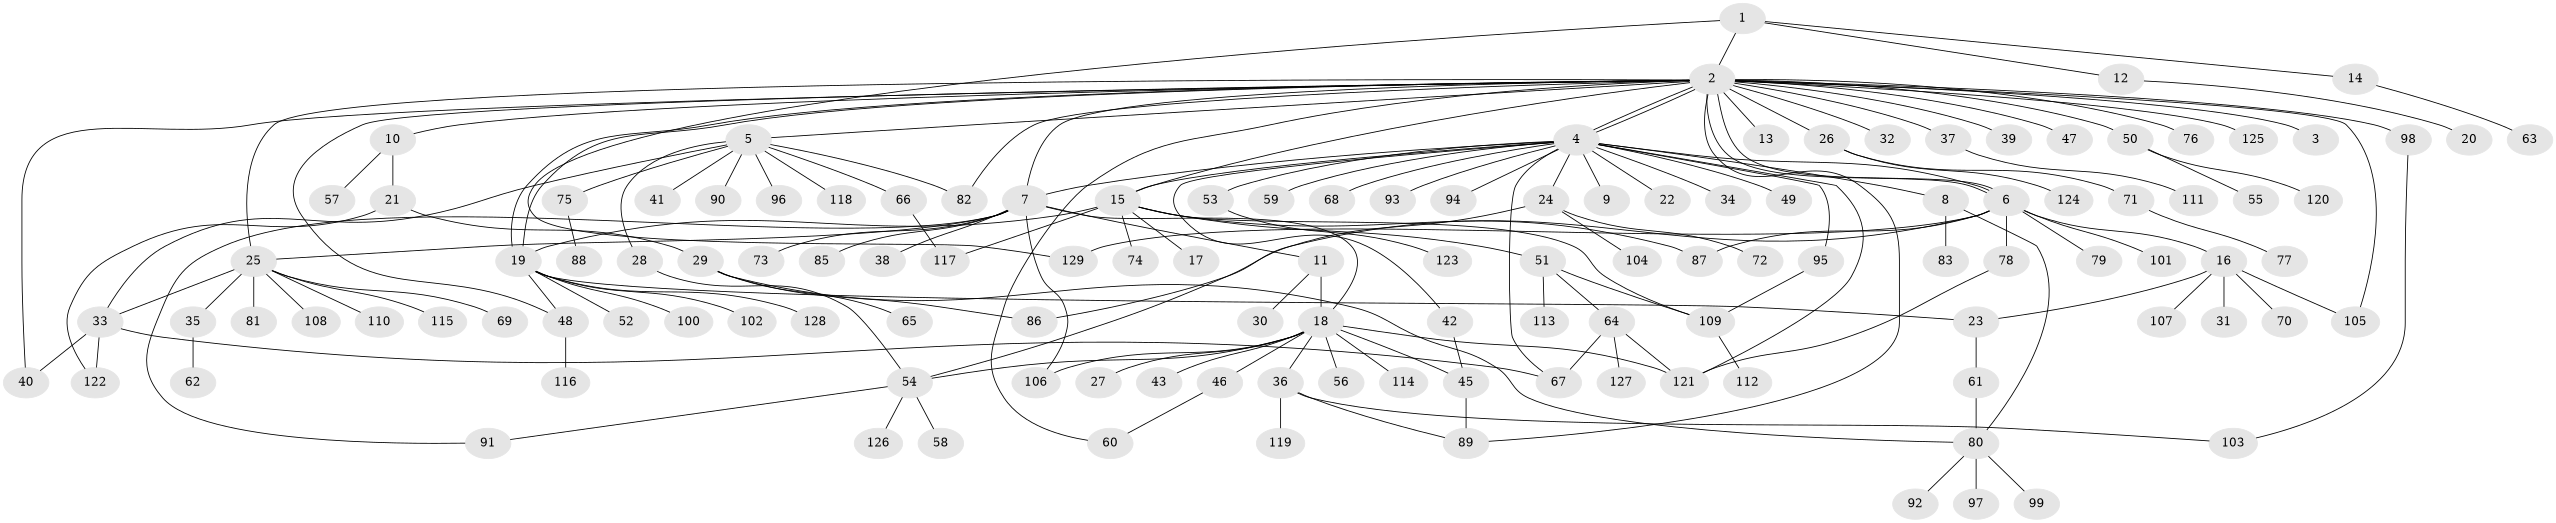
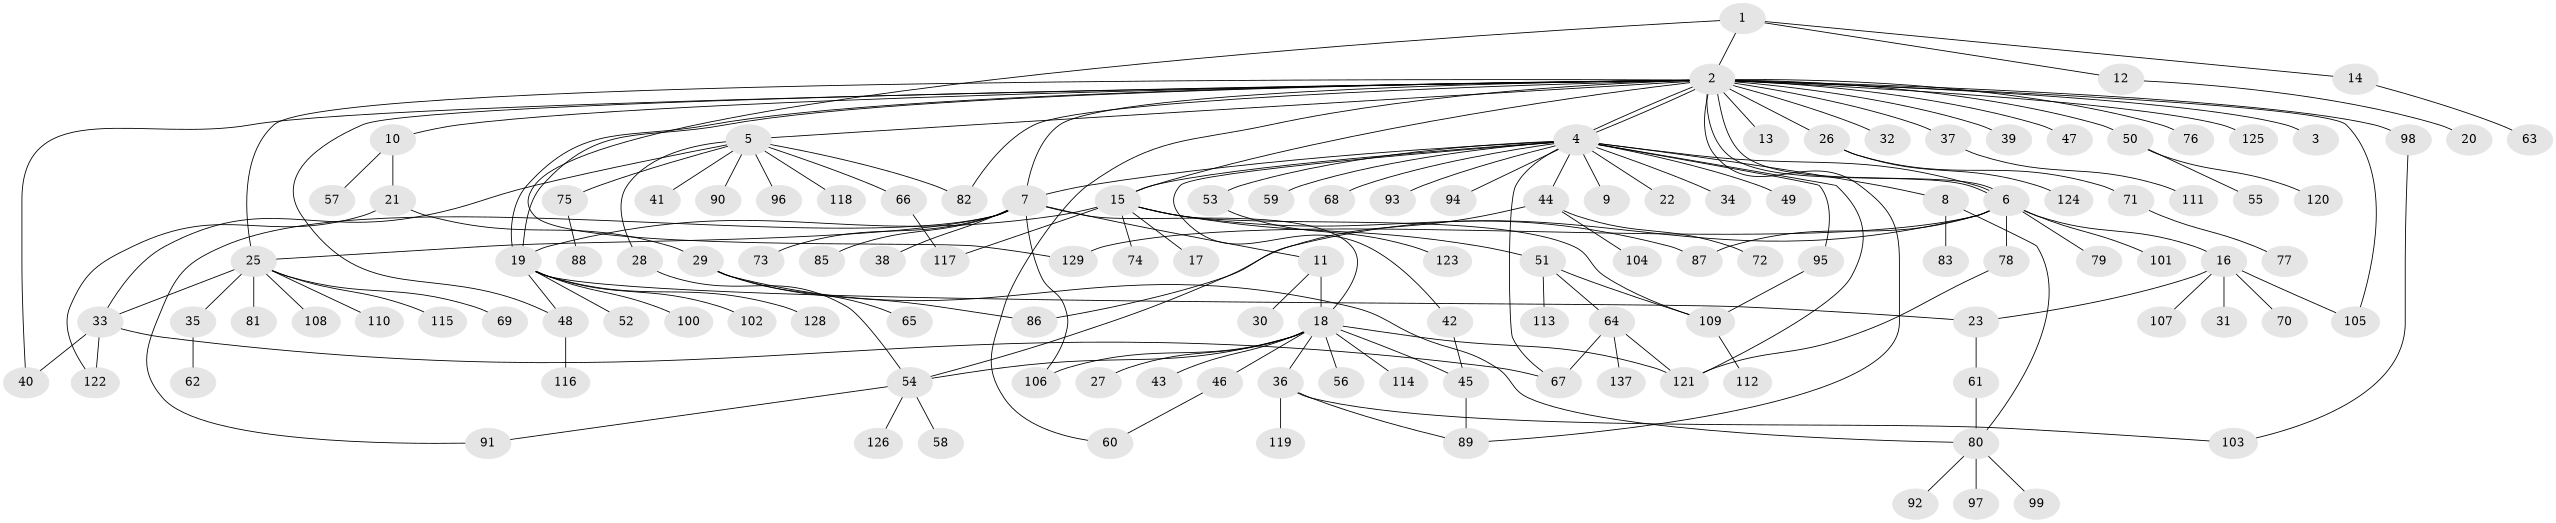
(1546, 201) -> (1546, 201)
(1621, 383) -> (1621, 383)
